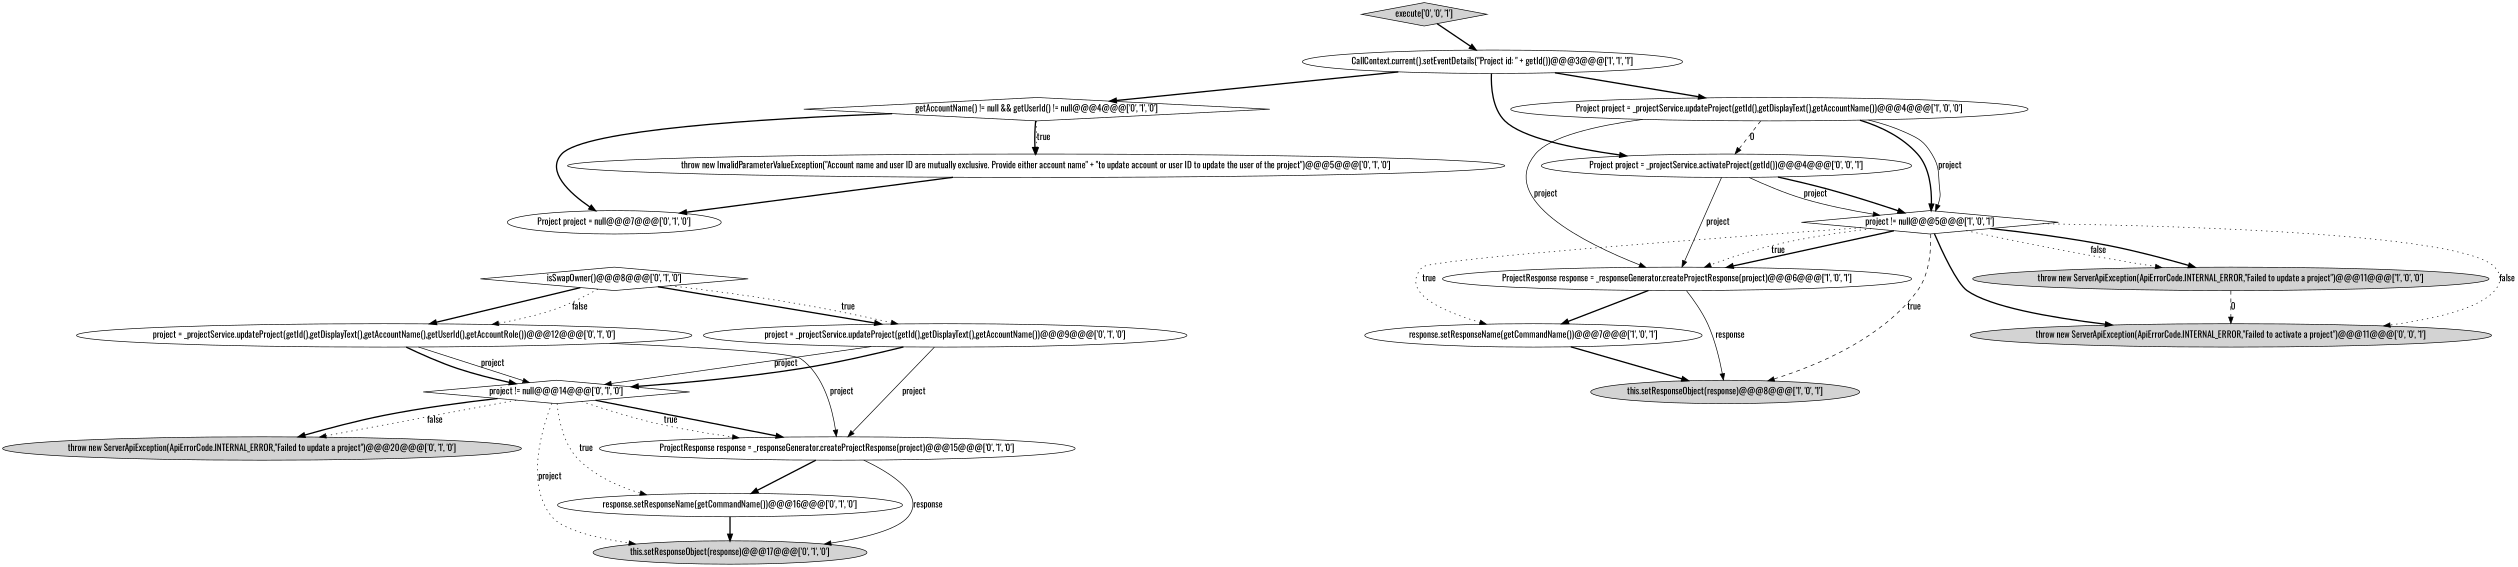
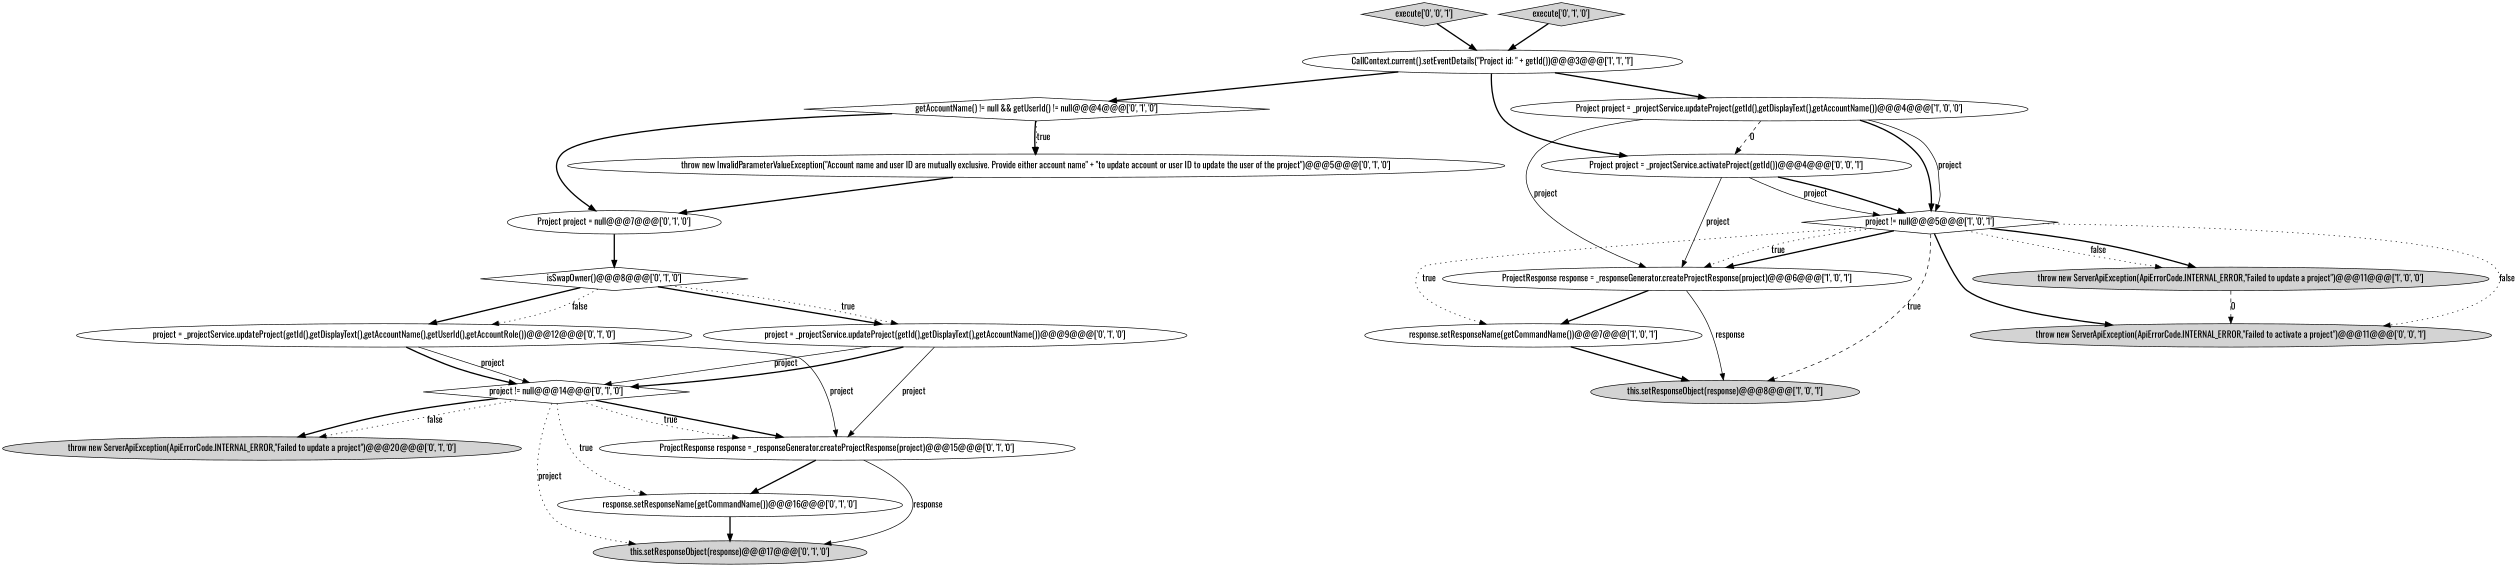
none -> (1561, 14)
none -> (614, 247)
